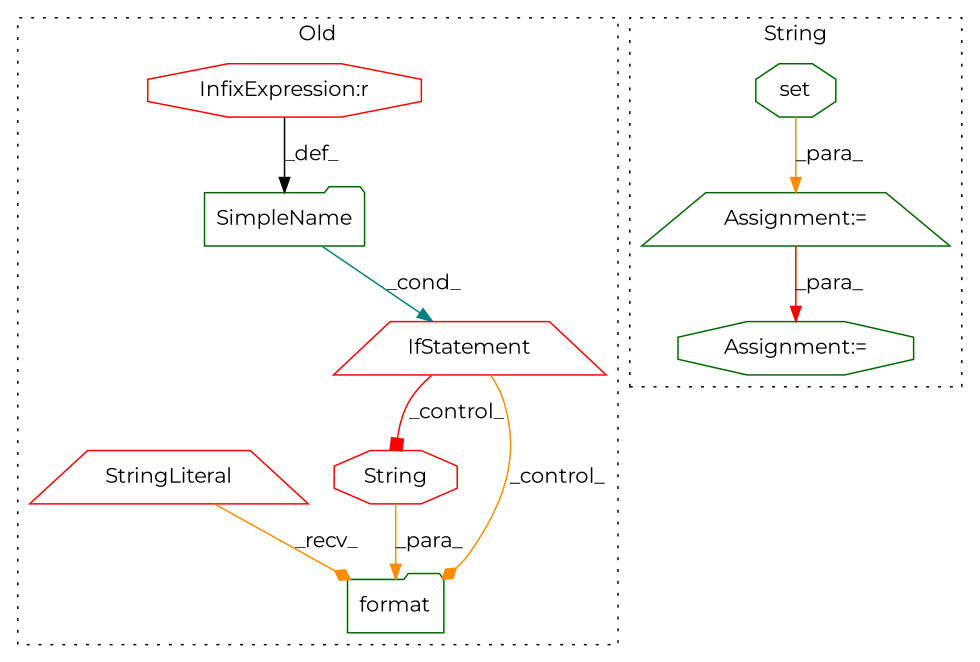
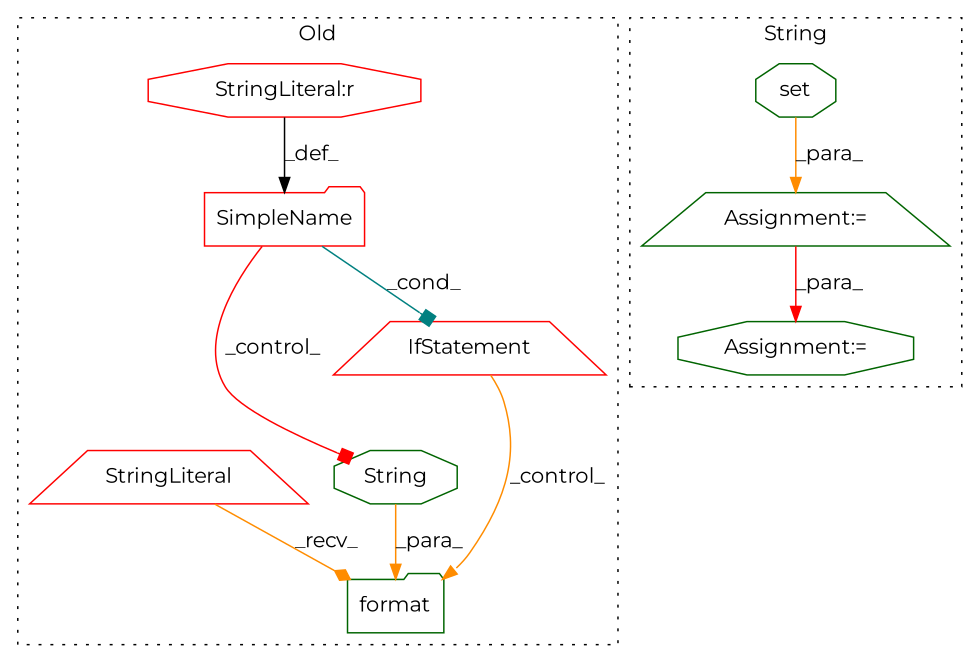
(285, 90) -> (285, 90)
(285, 219) -> (285, 219)
(371, 280) -> (371, 280)
(409, 402) -> (221, 376)
(396, 477) -> (396, 477)
(507, 477) -> (507, 477)
